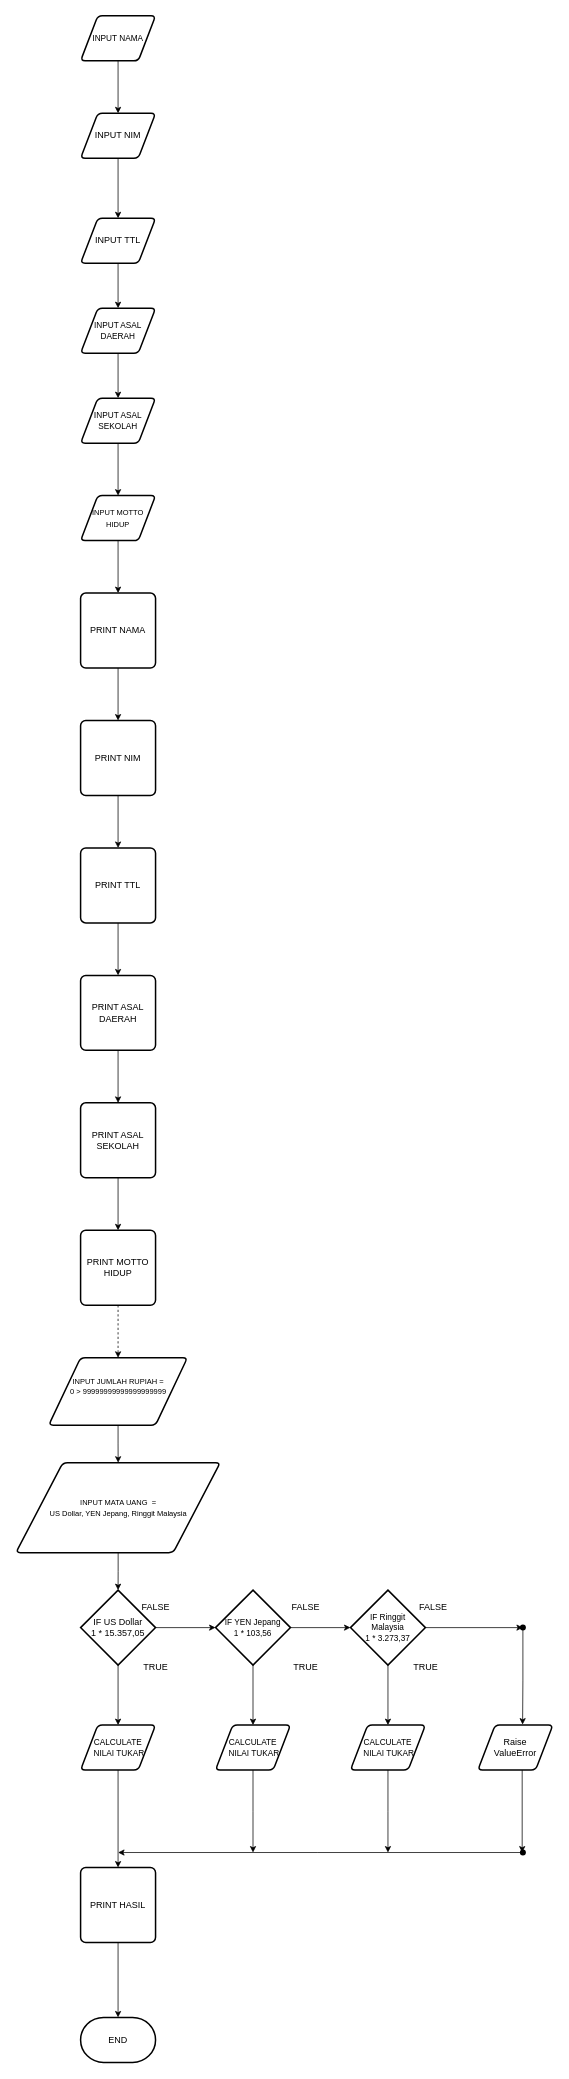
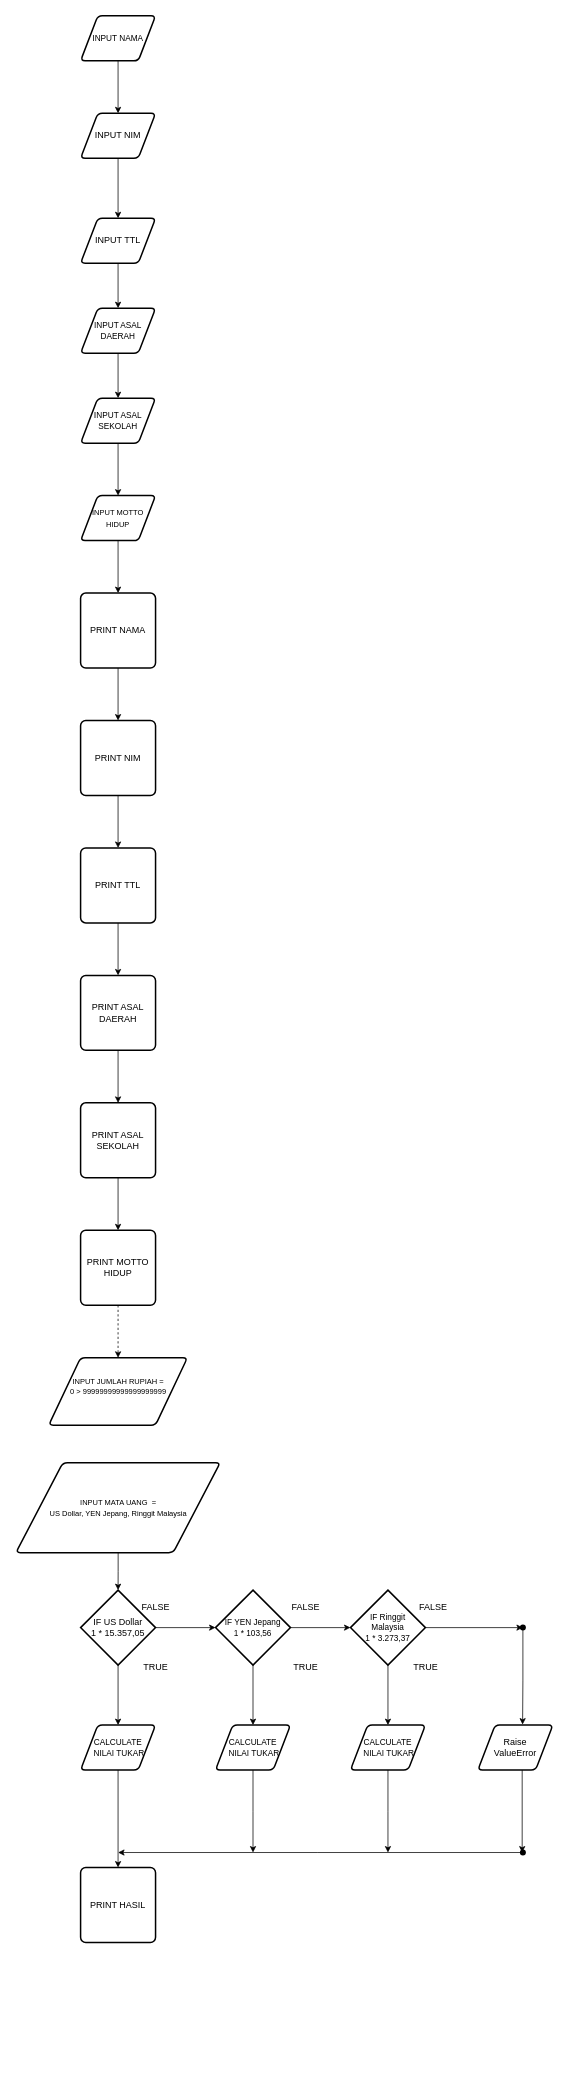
(118, 1456) -> none
(118, 2011) -> none
(118, 2040) -> none
